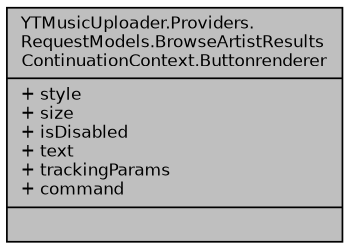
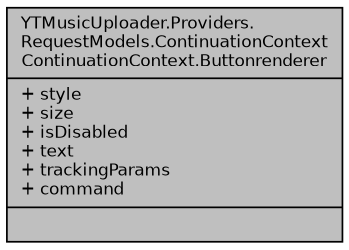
(173, 42) -> (175, 42)
